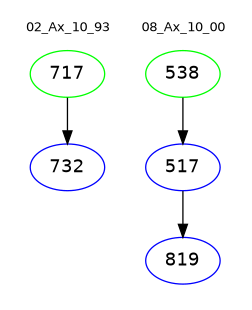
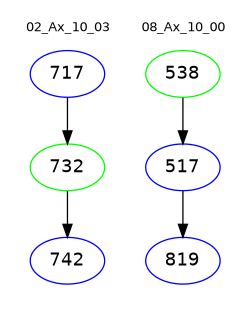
(68, 28) -> (68, 28)
(67, 74) -> (67, 74)
(67, 167) -> (67, 167)
none -> (67, 261)
